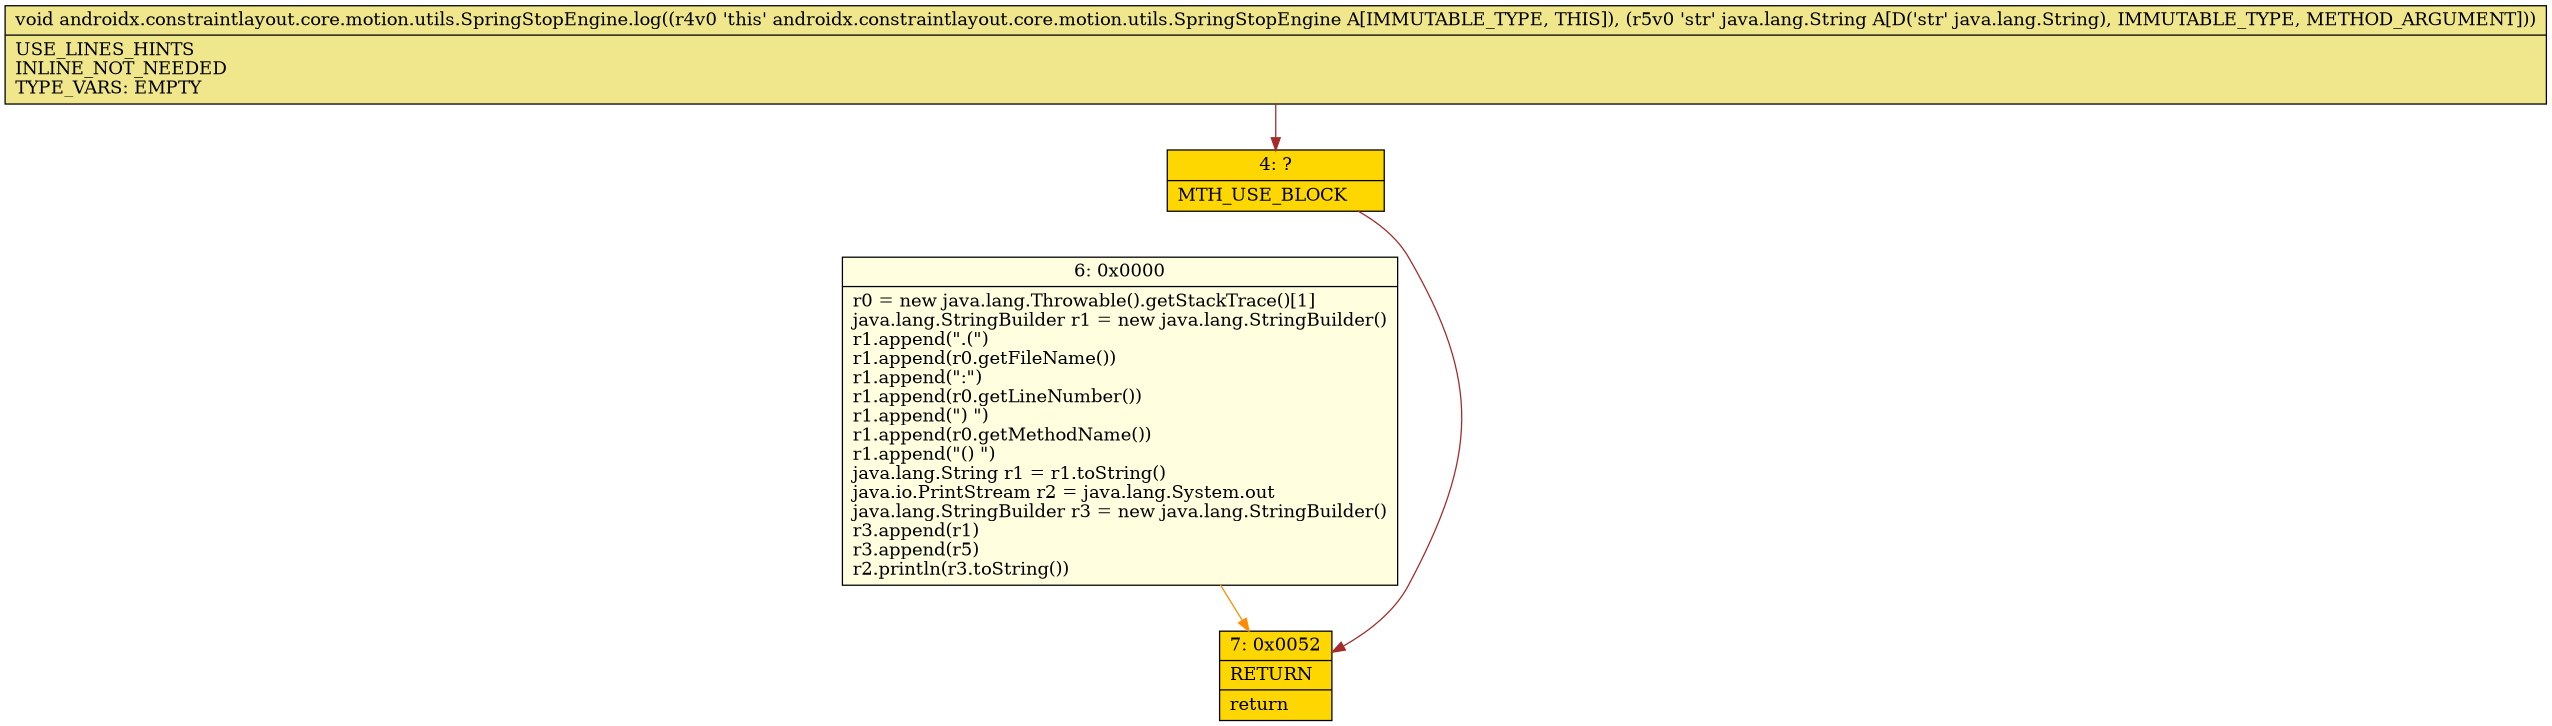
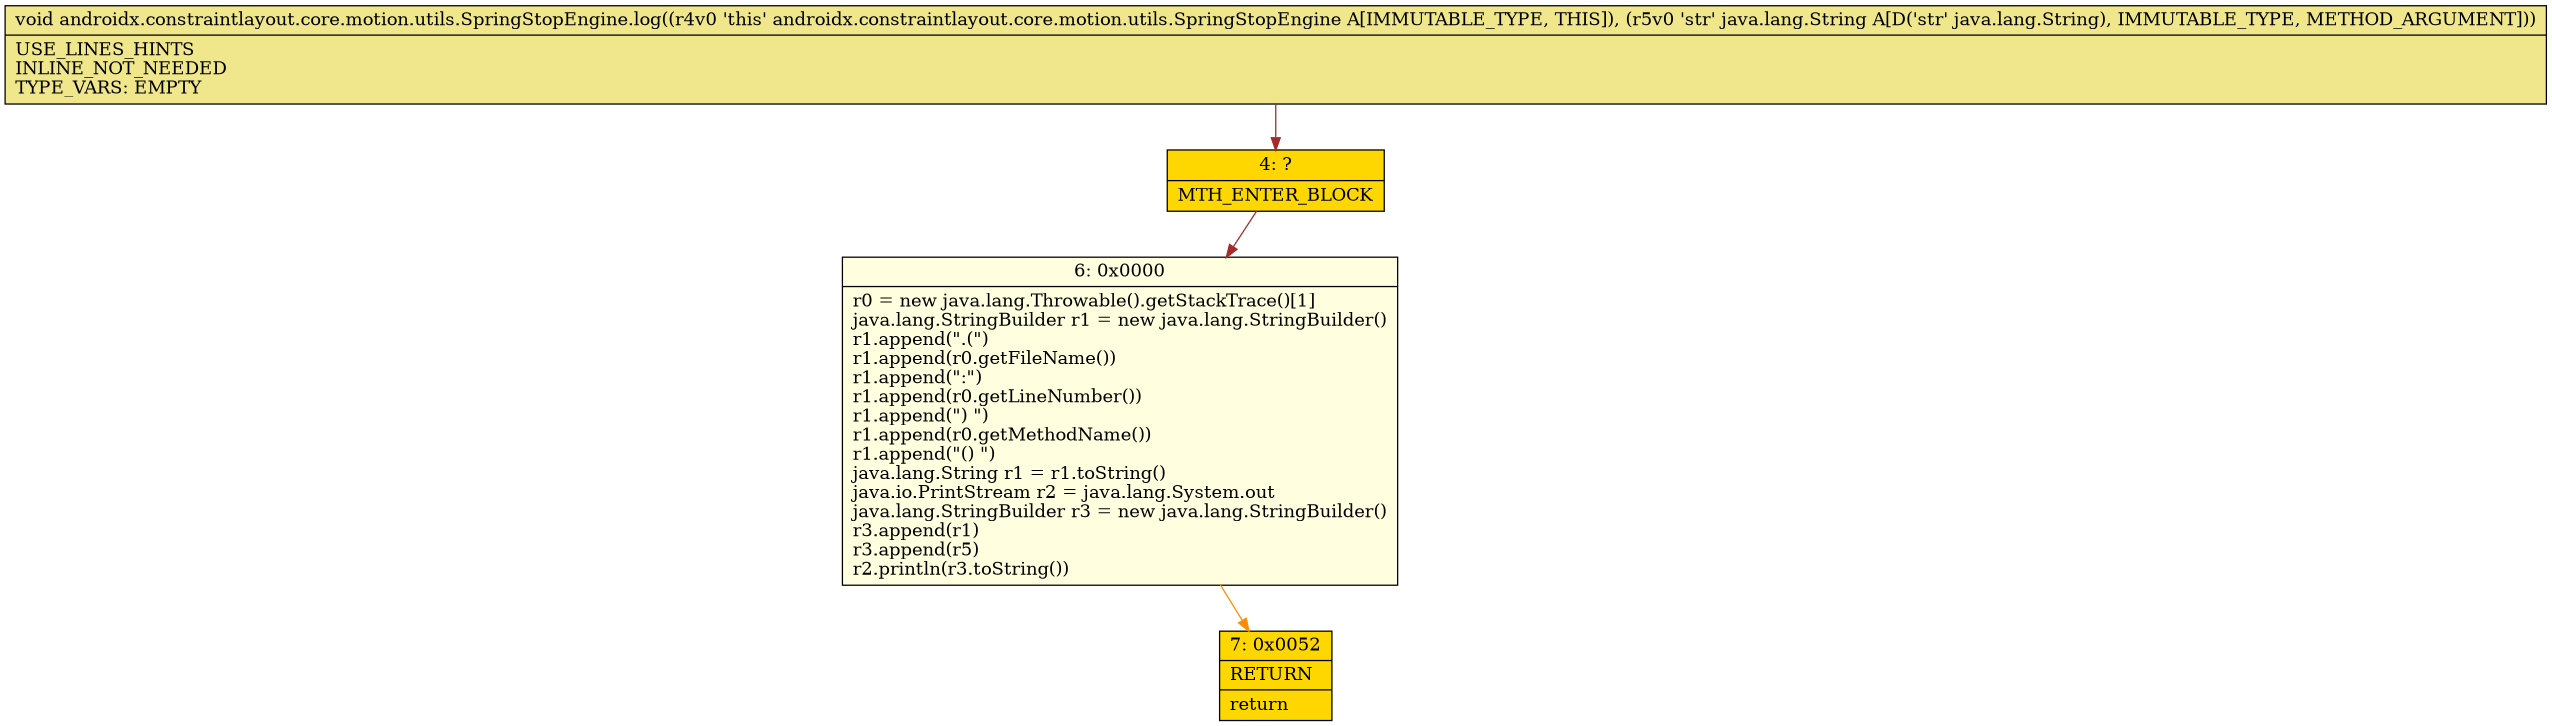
(1262, 195) -> (1276, 195)
(1461, 431) -> (1245, 229)
